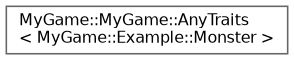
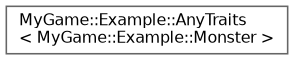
(147, 30) -> (147, 30)
